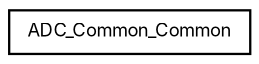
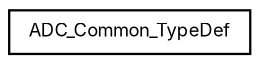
(130, 32) -> (130, 32)
